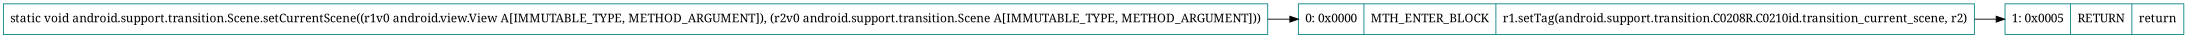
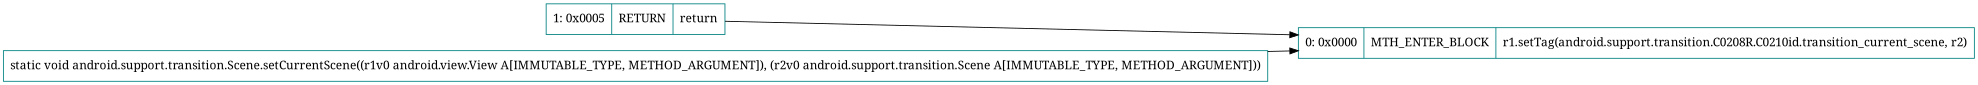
(1985, 19) -> (1007, 28)
